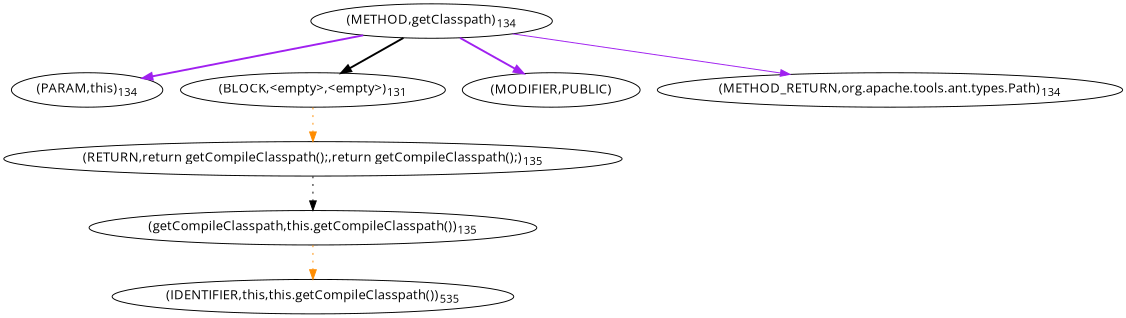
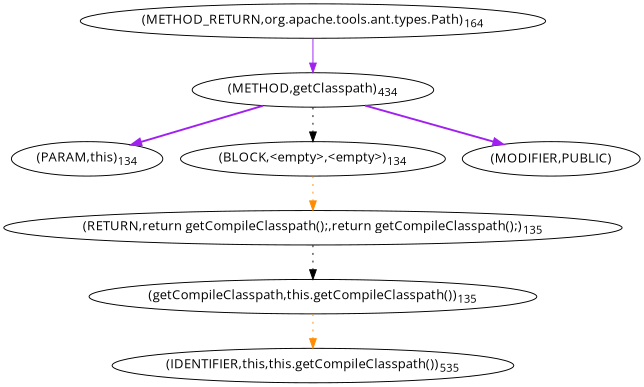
(507, 20) -> (388, 89)
(377, 53) -> (313, 120)
(647, 53) -> (313, 51)
(397, 89) -> (397, 157)
(1051, 89) -> (474, 20)
